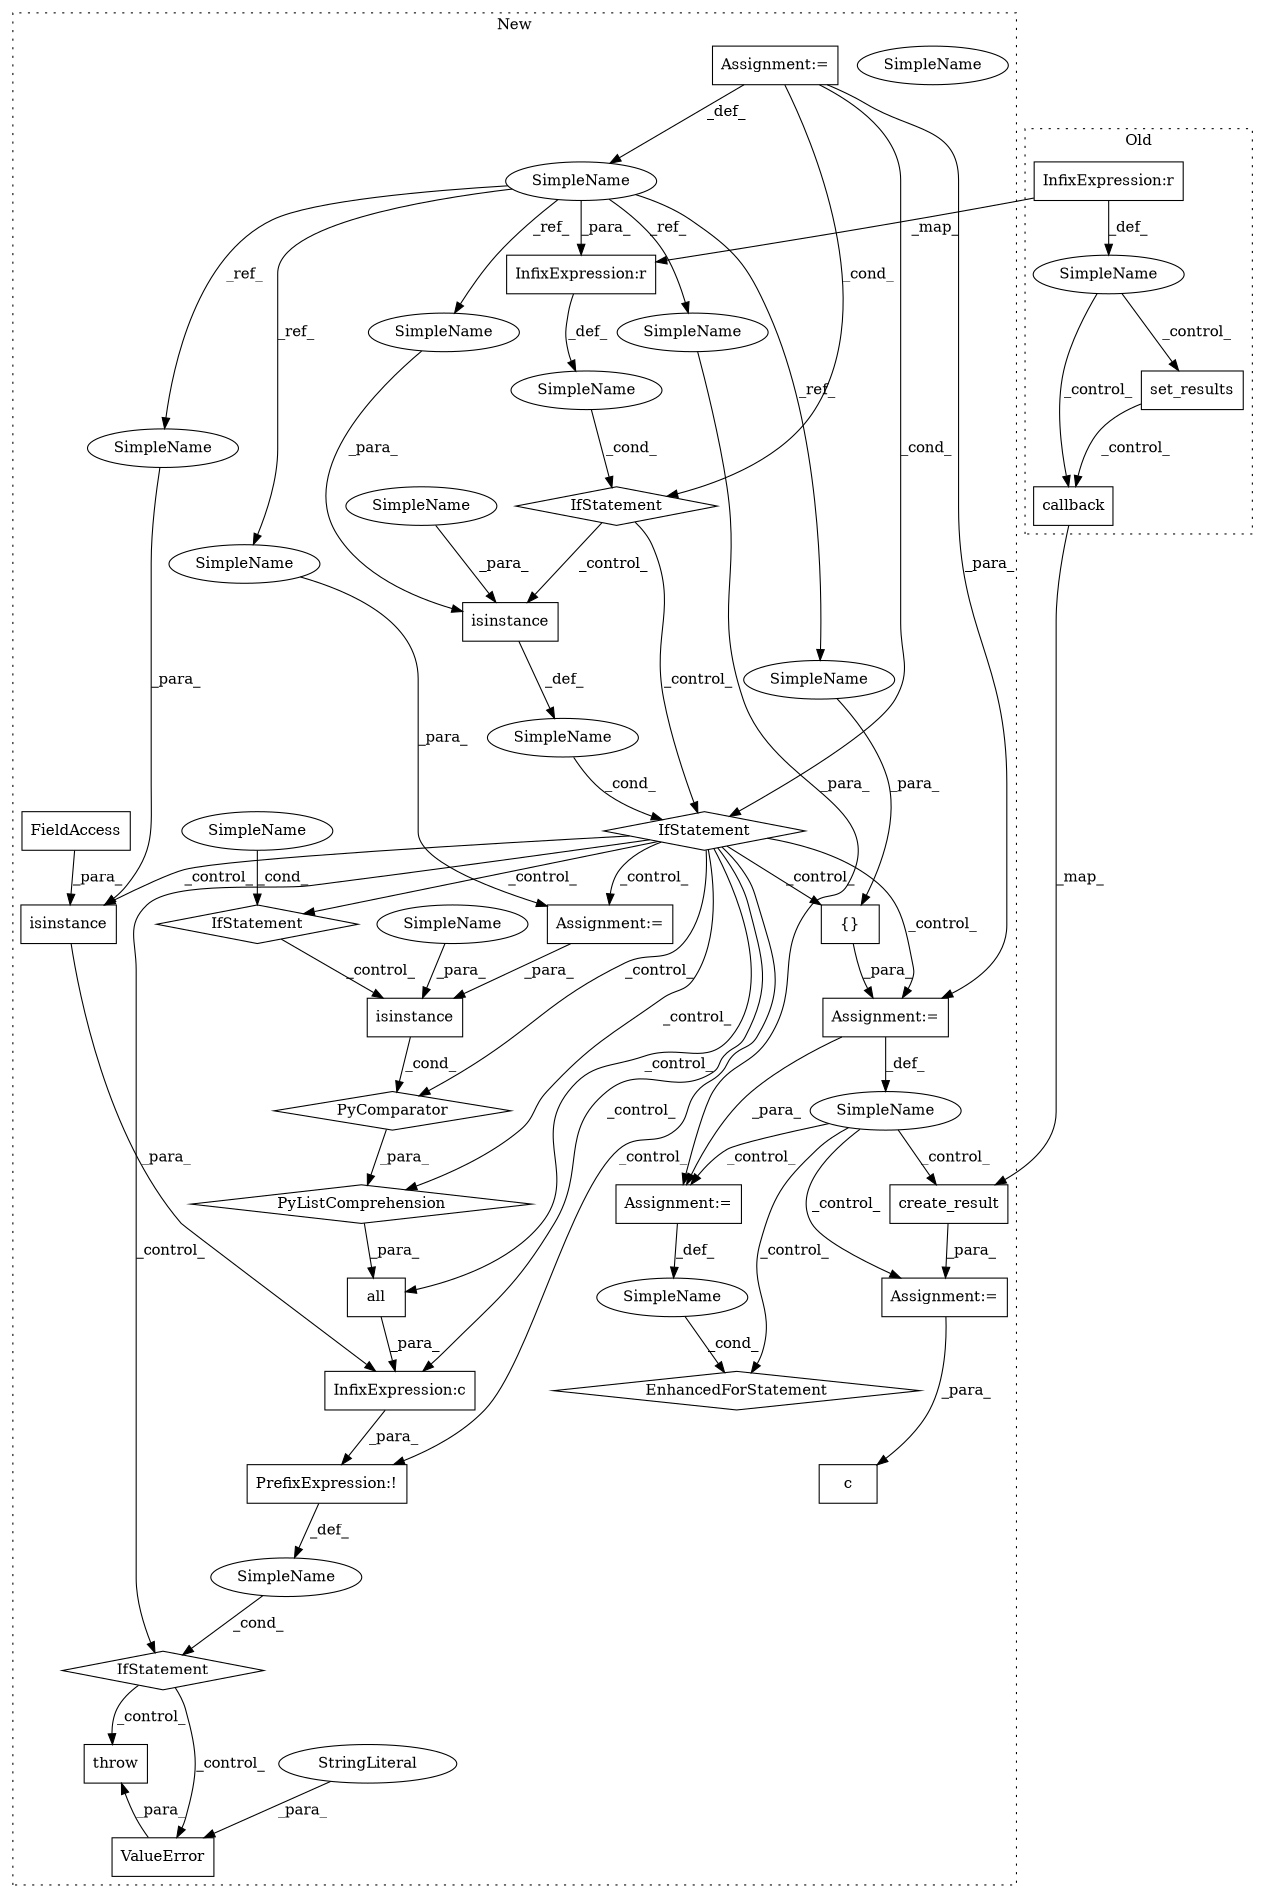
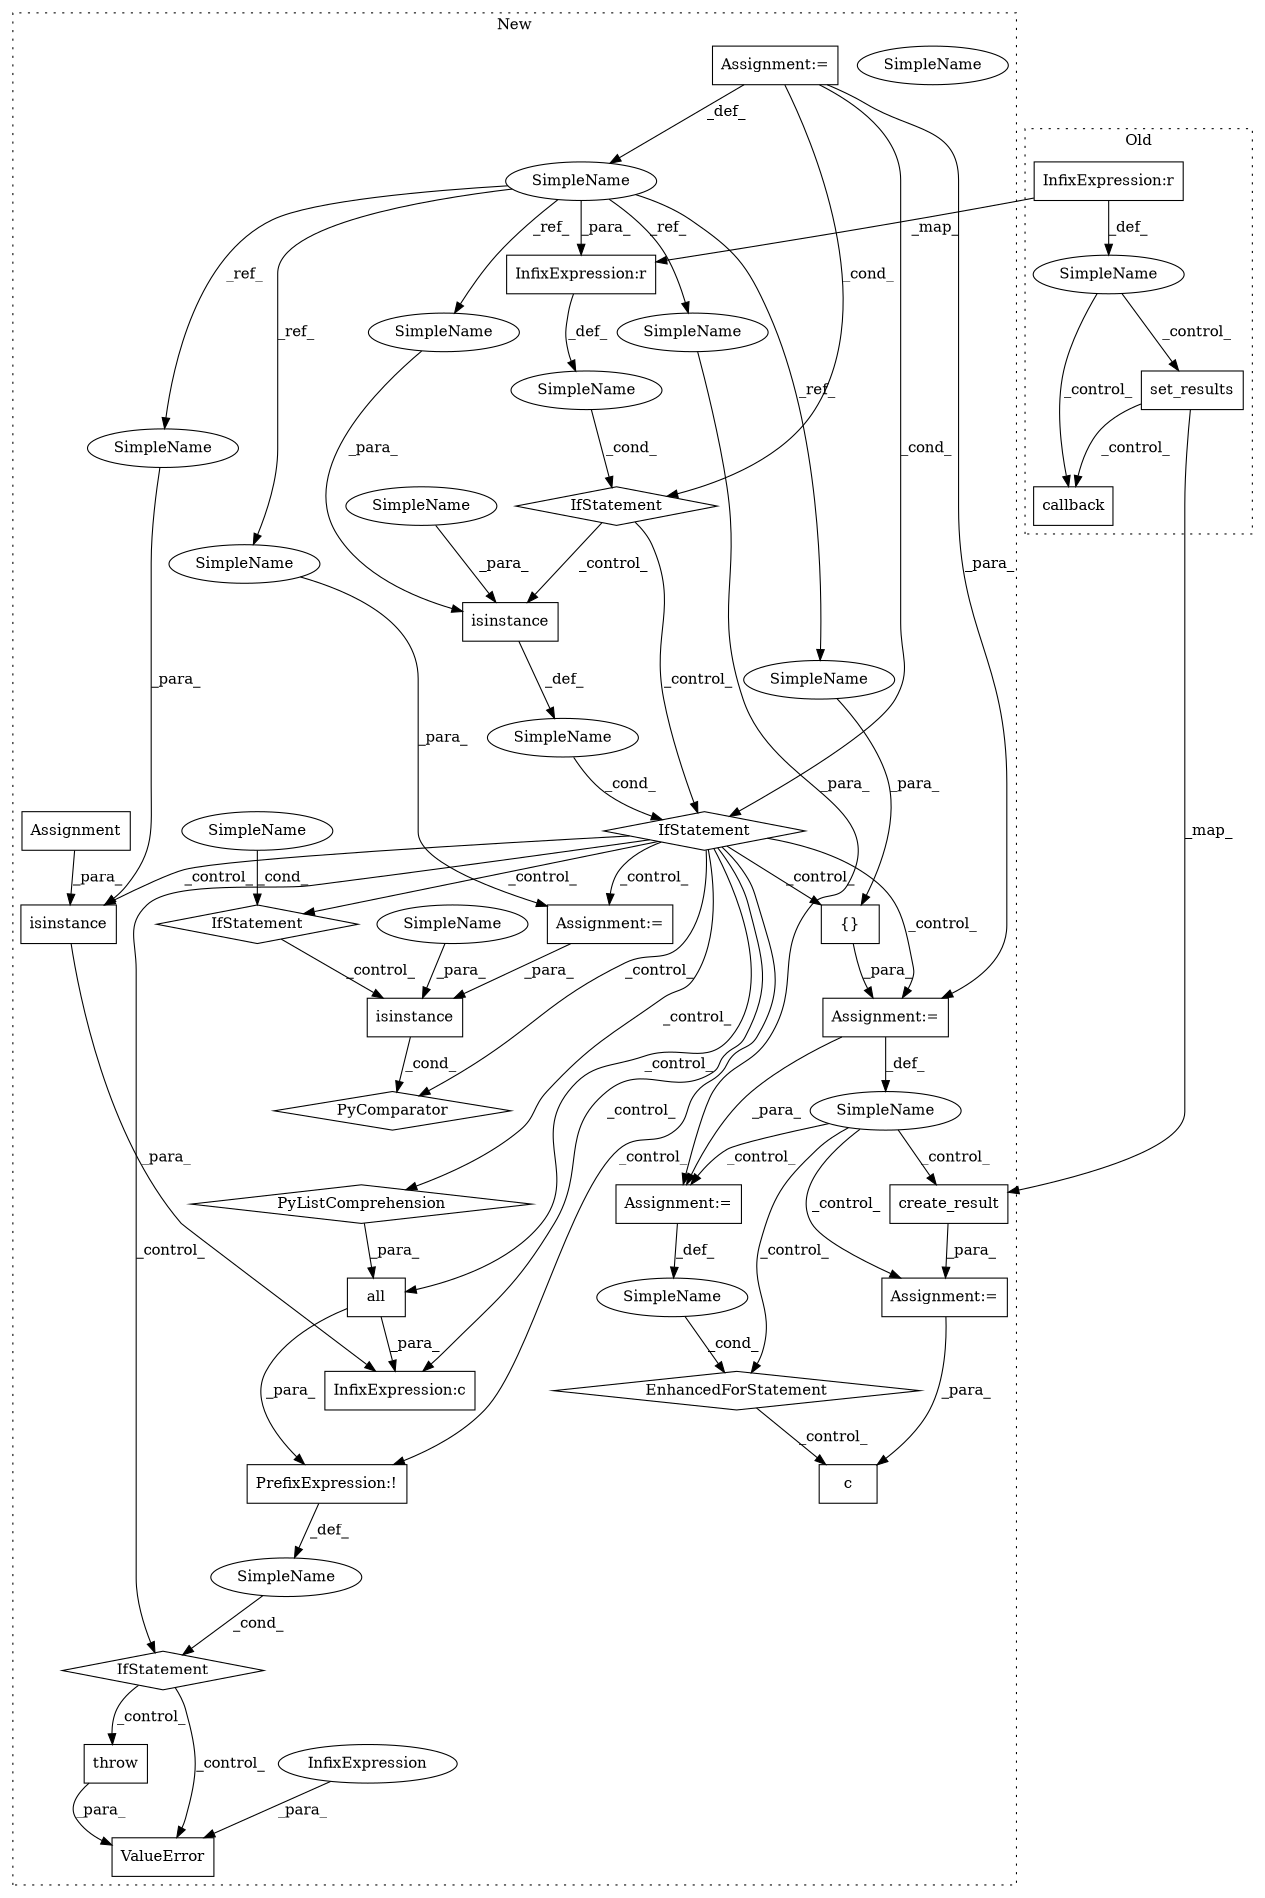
(76, 831) -> (76, 831)
(1056, 863) -> (1185, 856)
(379, 1152) -> none
(367, 1433) -> (268, 1368)
none -> (787, 1433)
(368, 1764) -> (368, 1764)
(135, 1816) -> (75, 1815)
